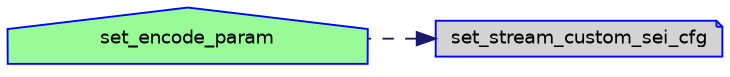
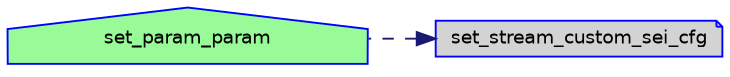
(188, 39) -> (188, 39)
